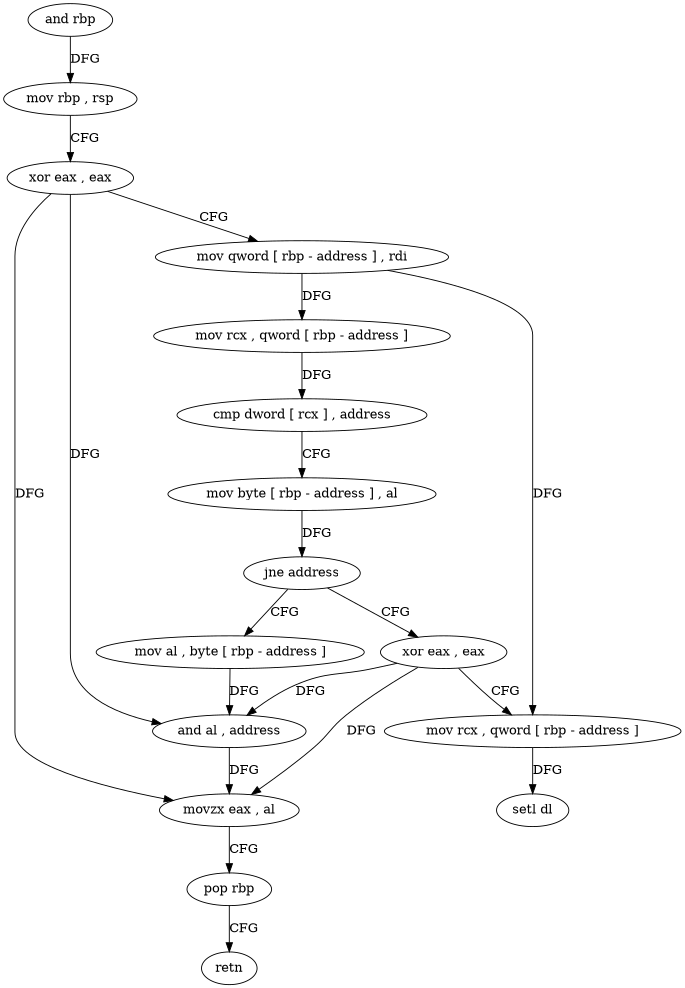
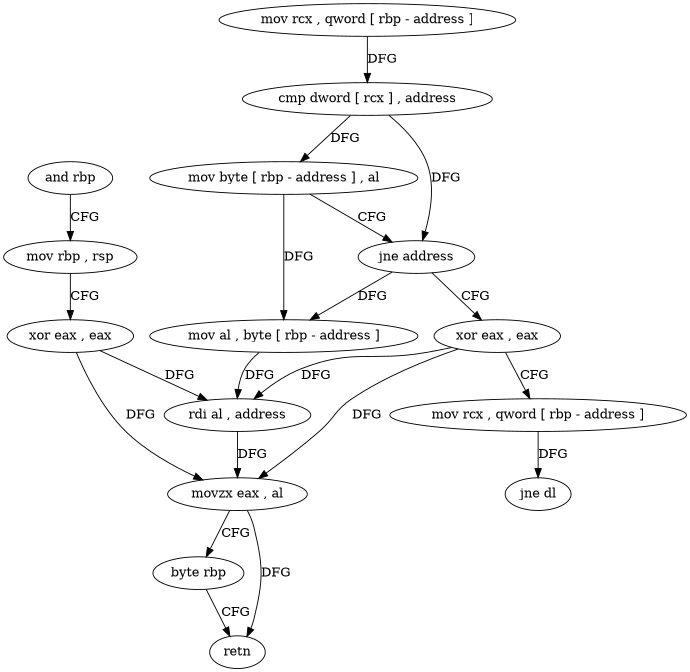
(85, 59) -> (85, 218)
none -> (428, 167)
none -> (284, 252)
(302, 257) -> none
(316, 455) -> (345, 139)
(317, 534) -> (372, 218)
none -> (261, 569)
(285, 613) -> (372, 297)
(229, 731) -> (237, 415)
(533, 810) -> (538, 494)
(229, 889) -> (198, 573)
